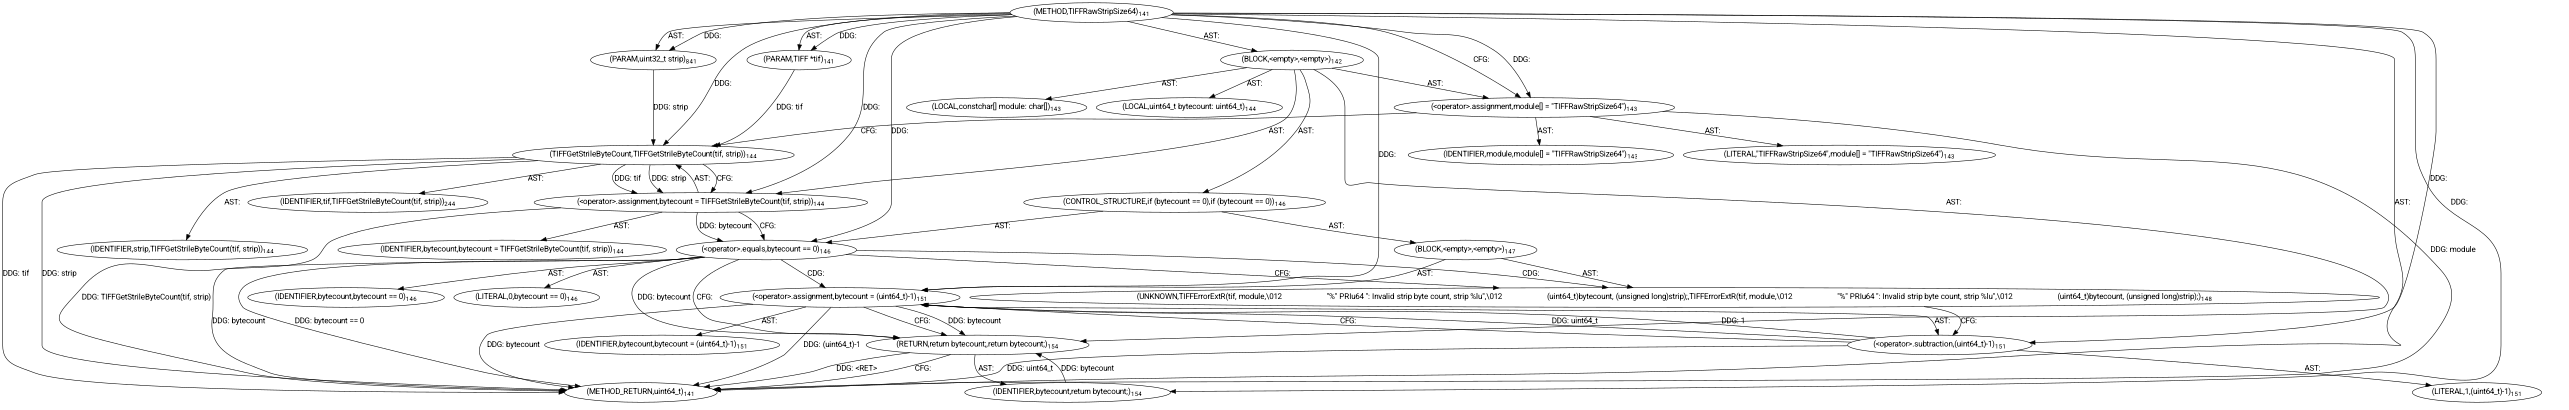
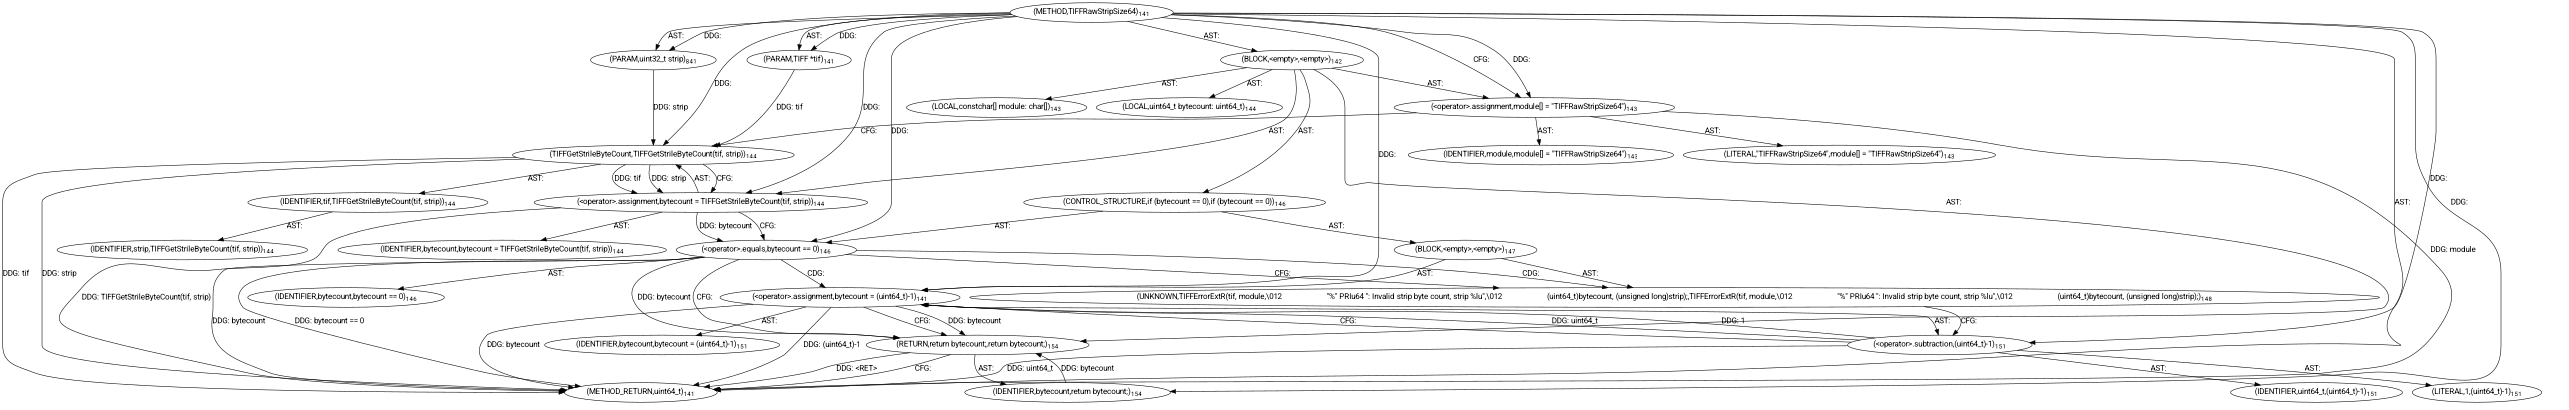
(352, 173) -> (278, 226)
(450, 202) -> (450, 202)
(527, 297) -> none
(922, 297) -> (922, 297)
none -> (2317, 392)
